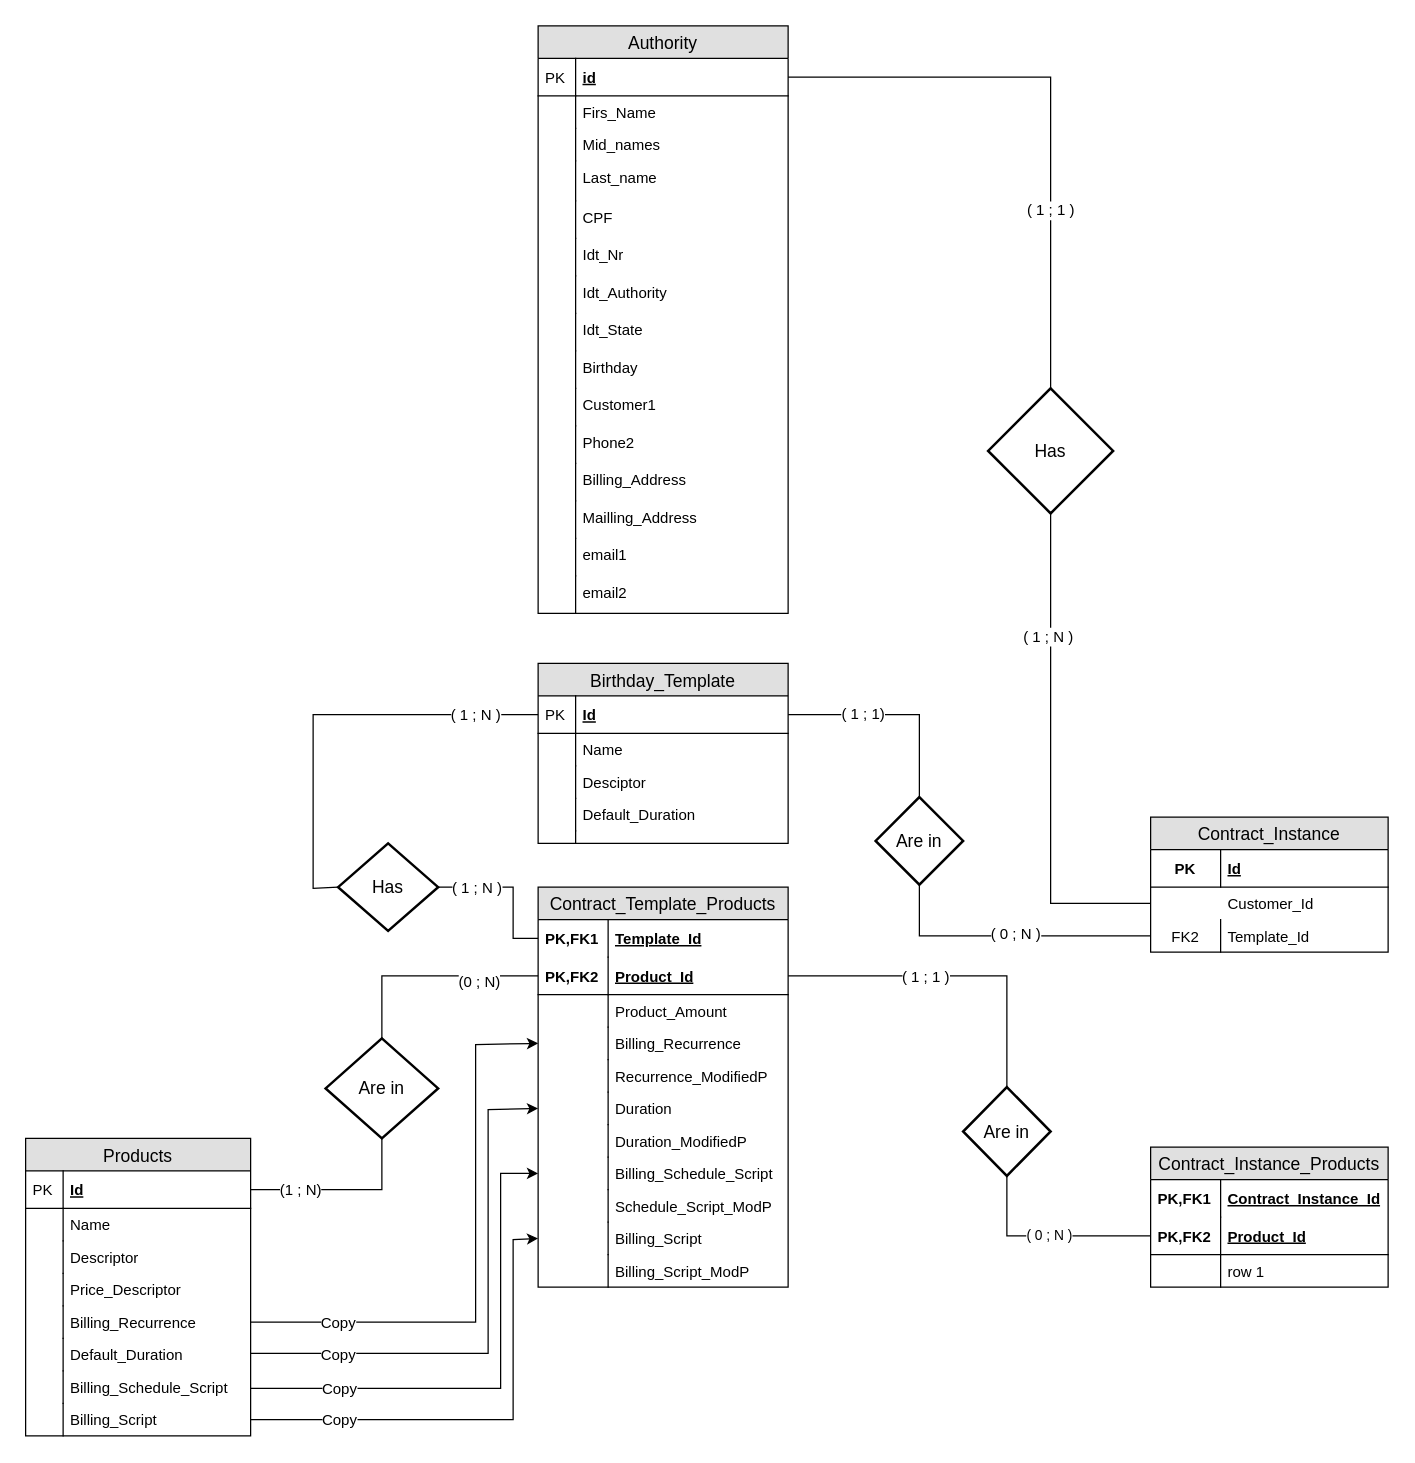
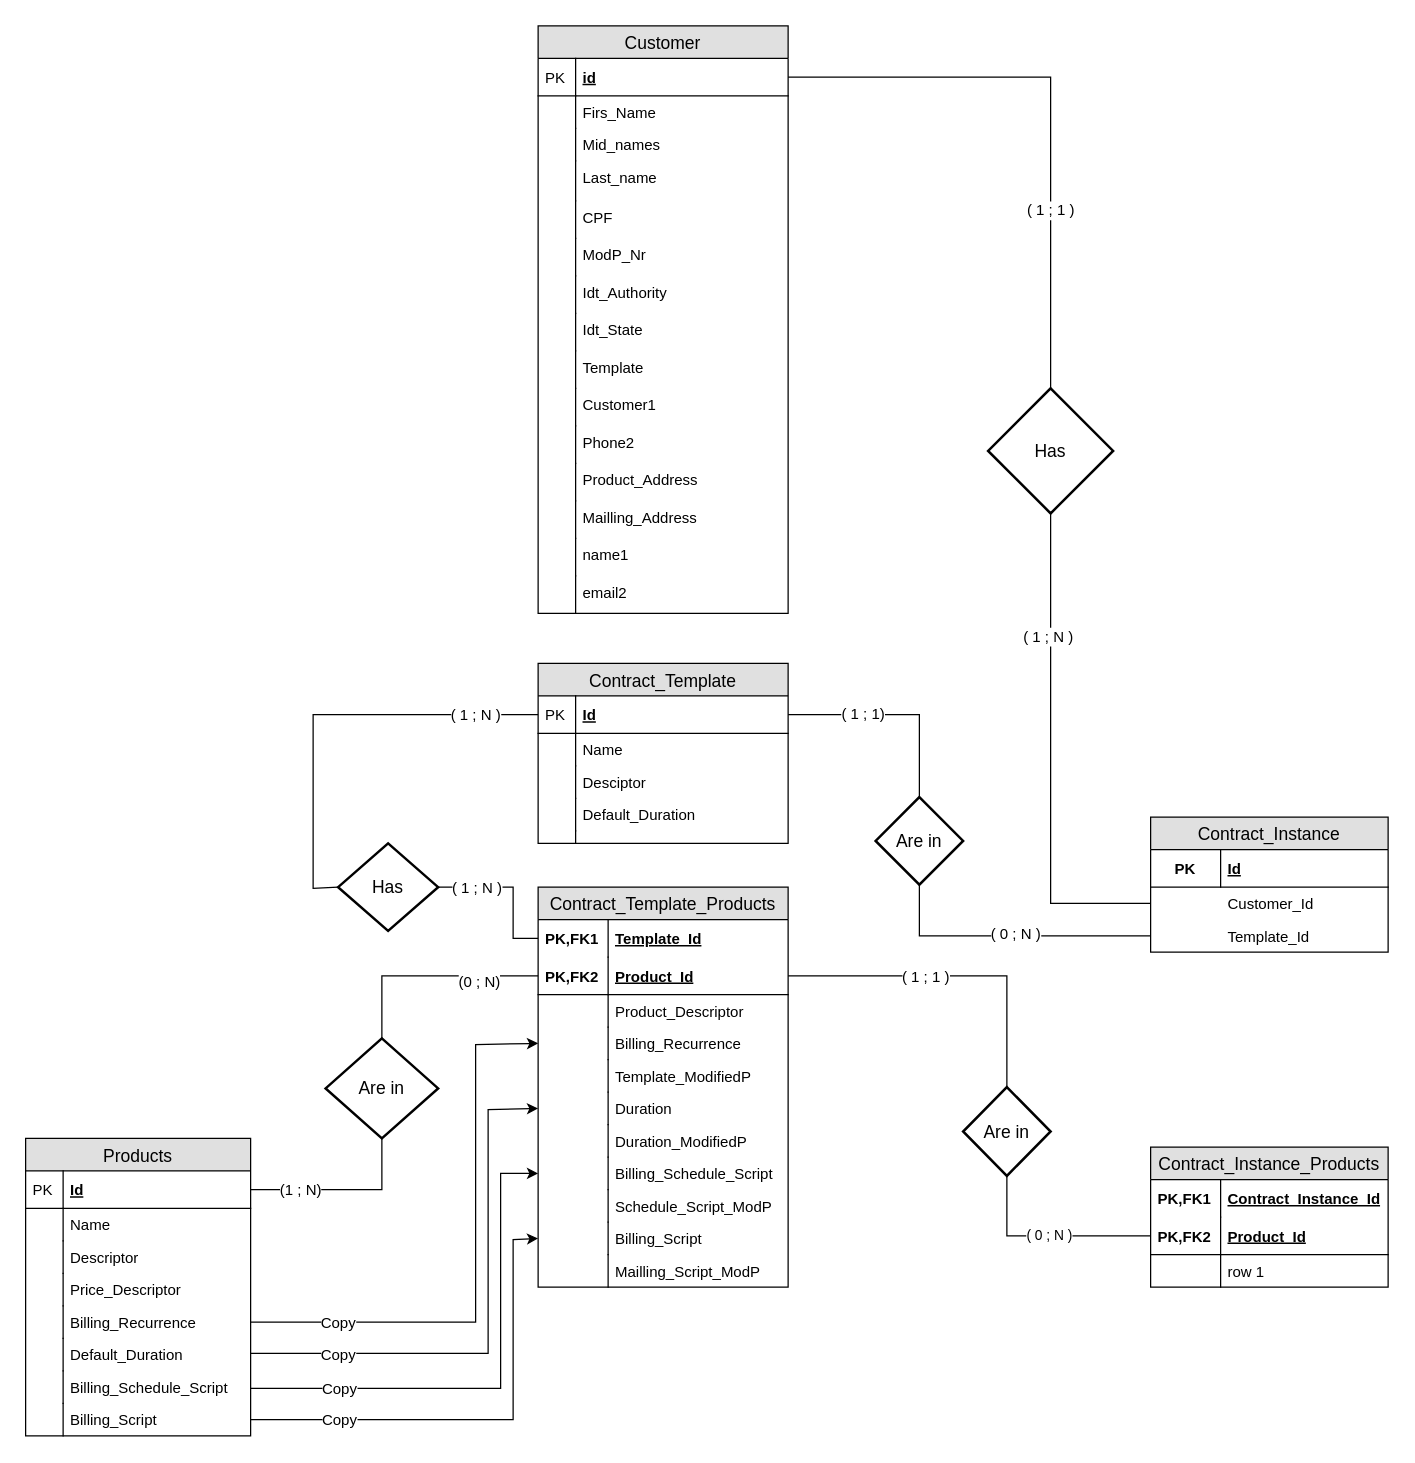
(663, 43) -> (663, 43)
(608, 255) -> (612, 255)
(614, 368) -> (614, 368)
(638, 480) -> (646, 480)
(604, 555) -> (604, 555)
(663, 680) -> (663, 680)
(1186, 936) -> none
(674, 1011) -> (689, 1011)
(695, 1076) -> (685, 1076)
(685, 1271) -> (689, 1271)
